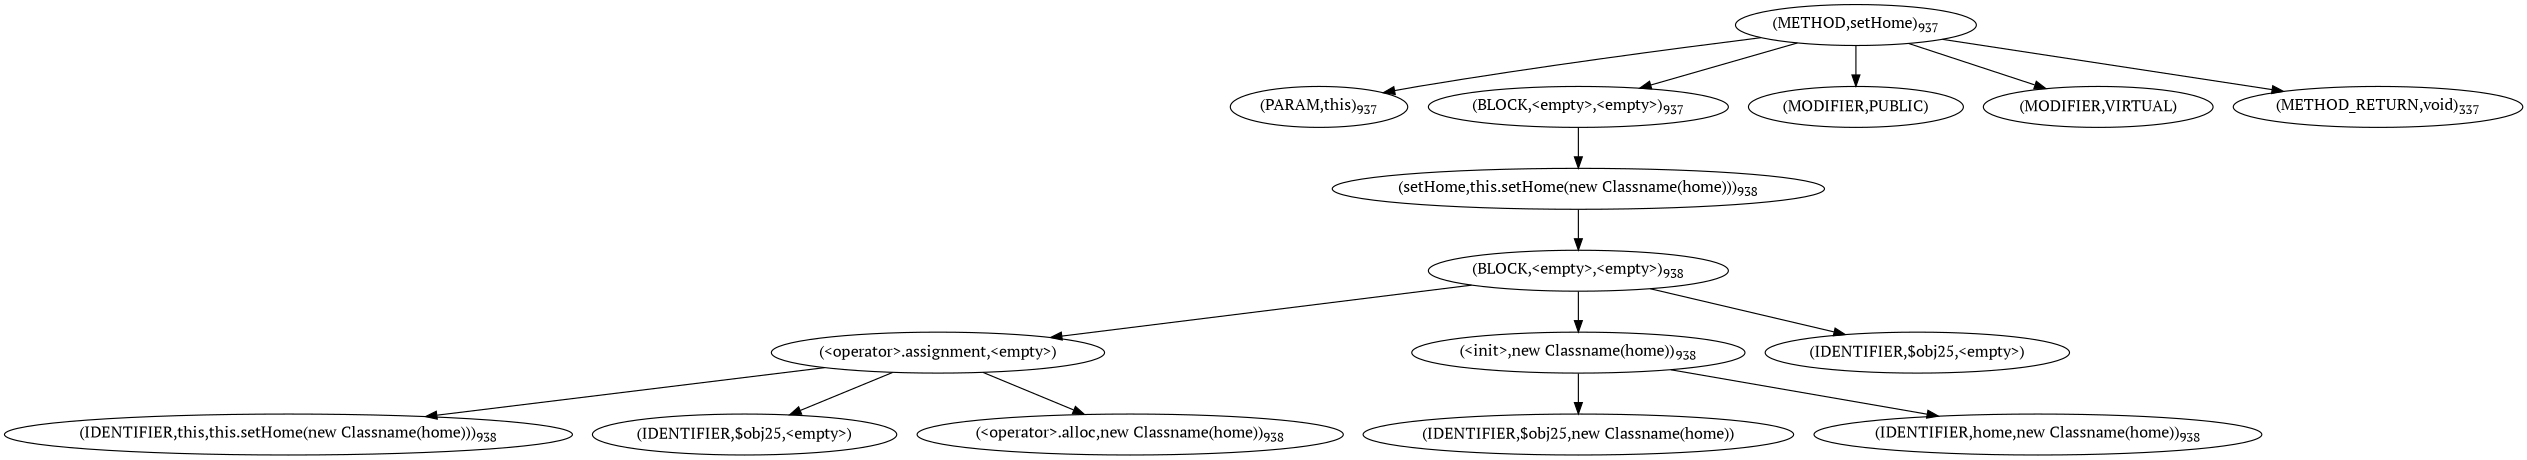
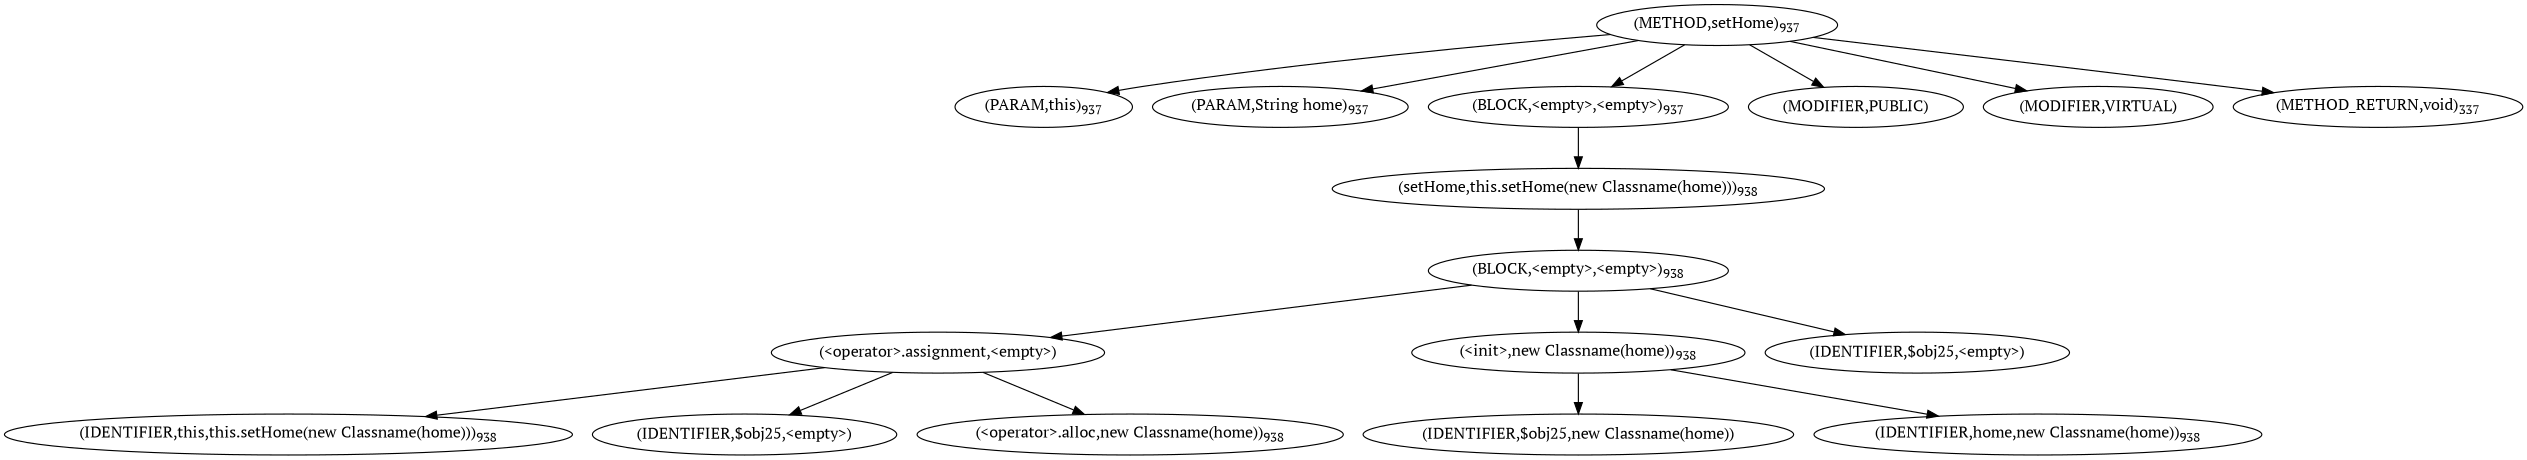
none -> (1280, 107)
